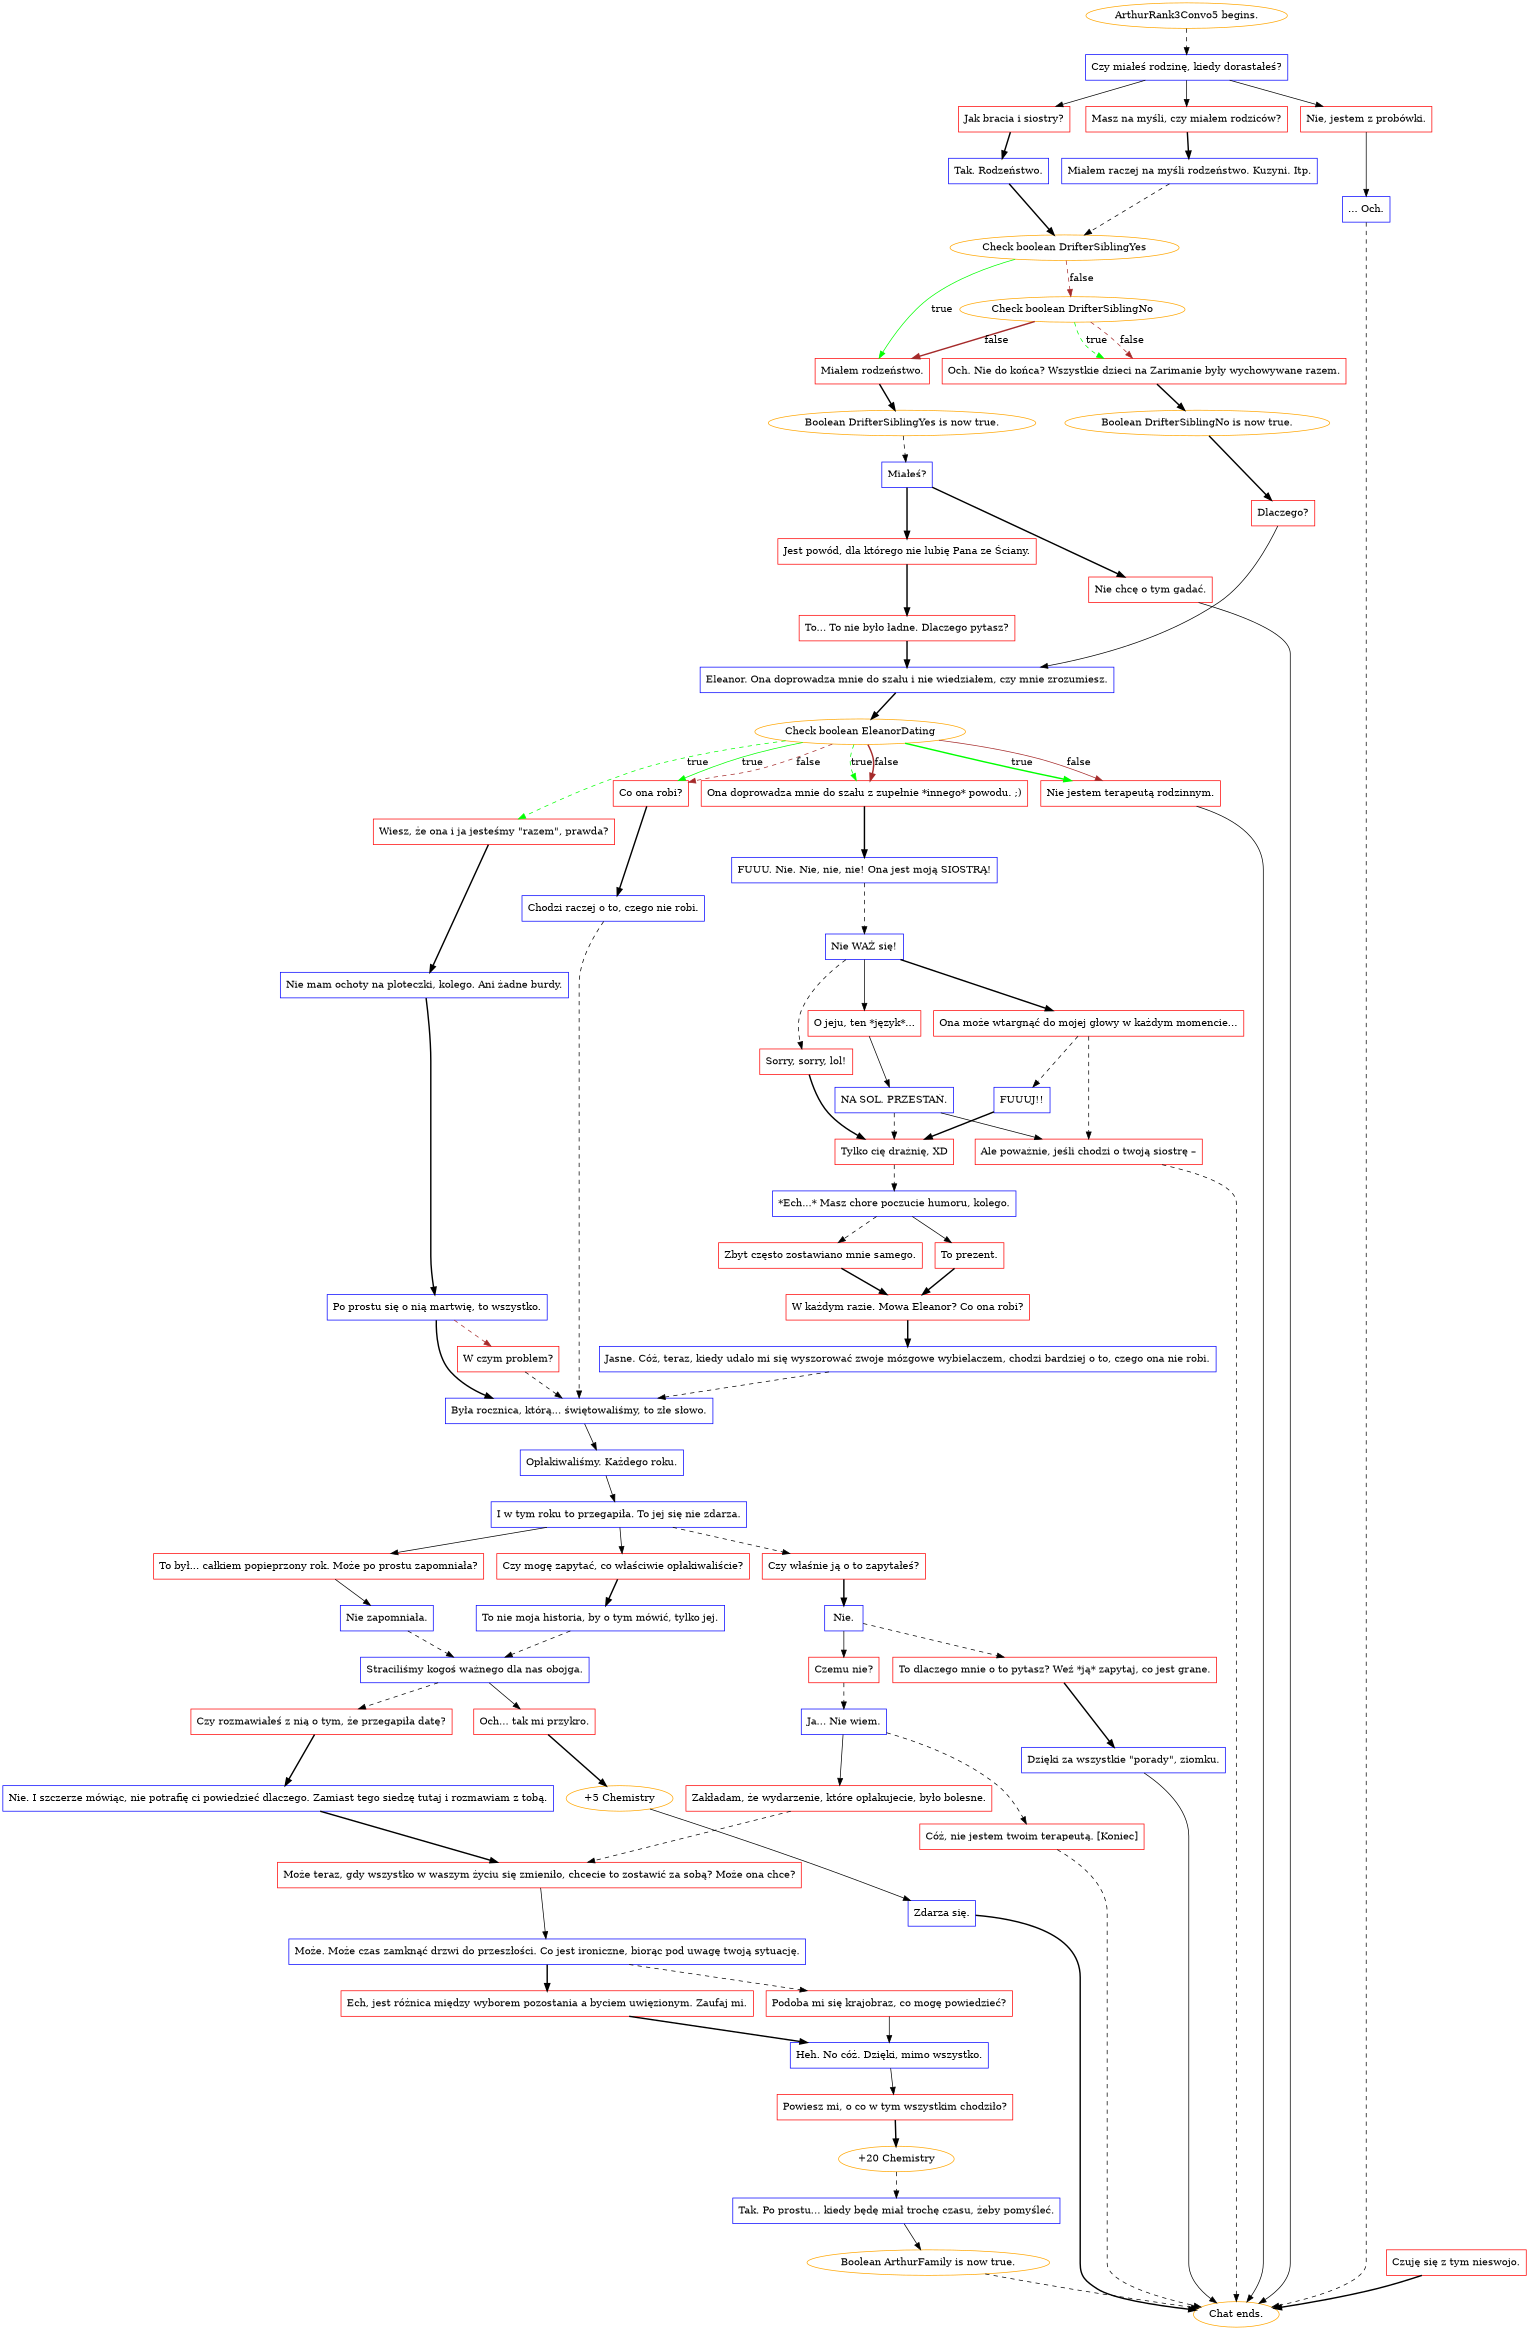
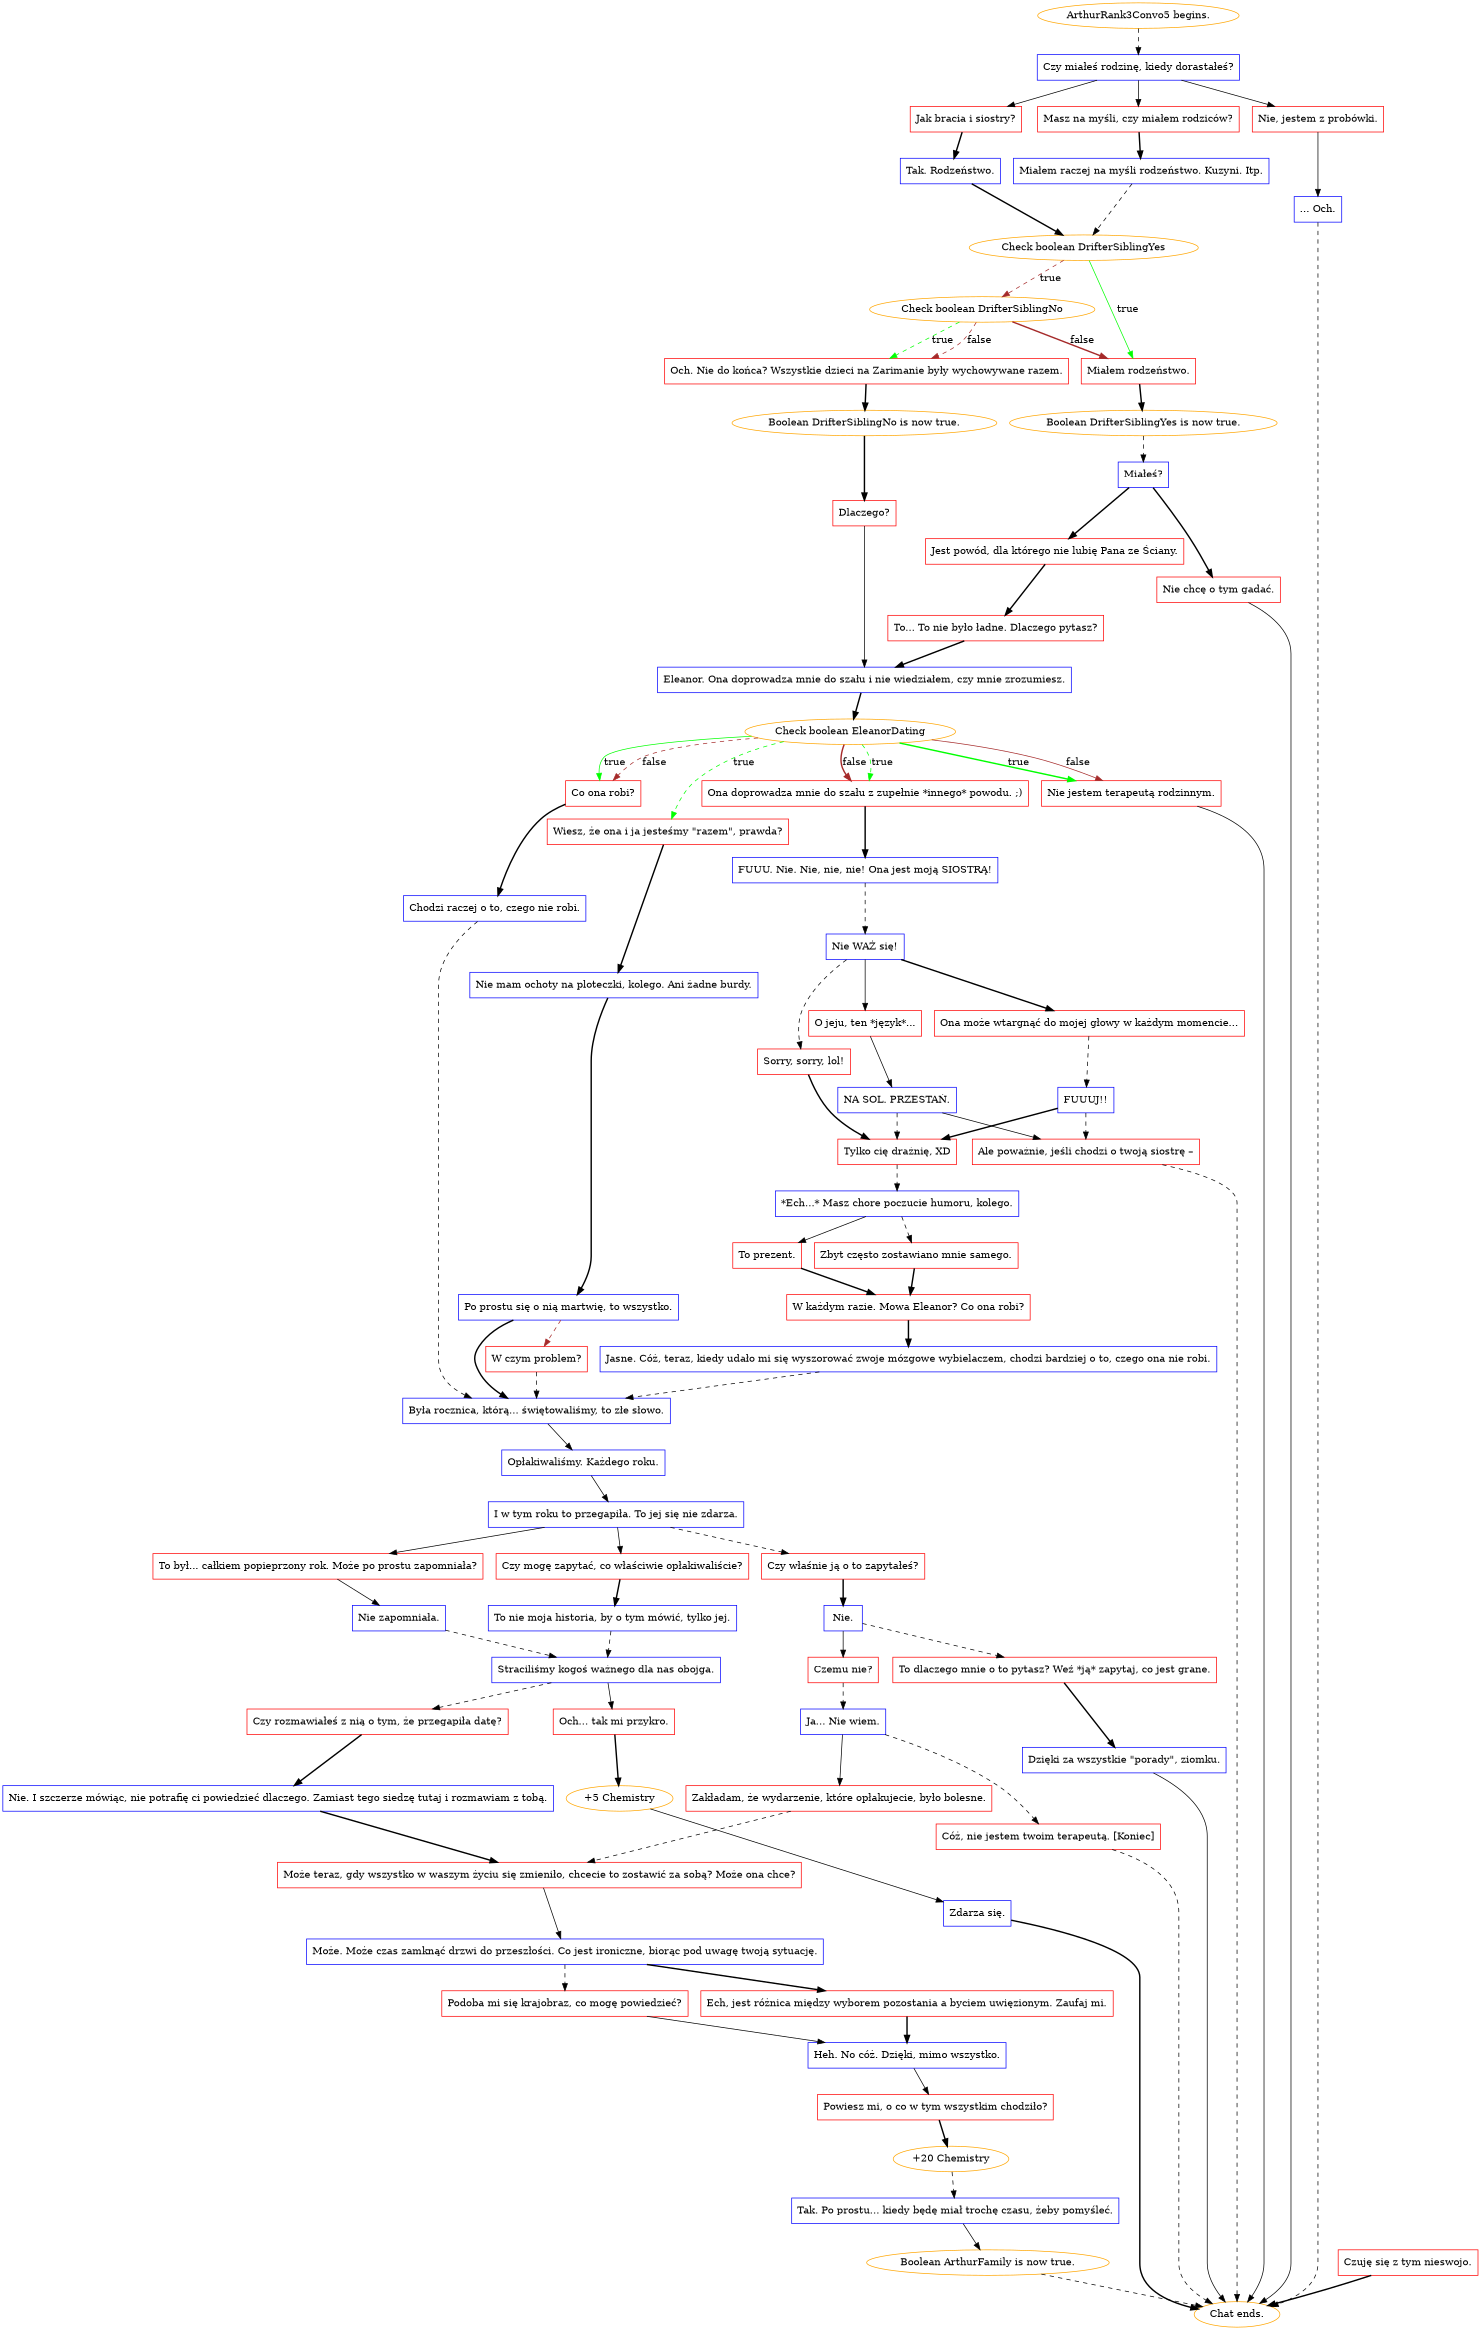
(1082, 279) -> (1051, 279)
(1089, 1084) -> (1086, 1122)
